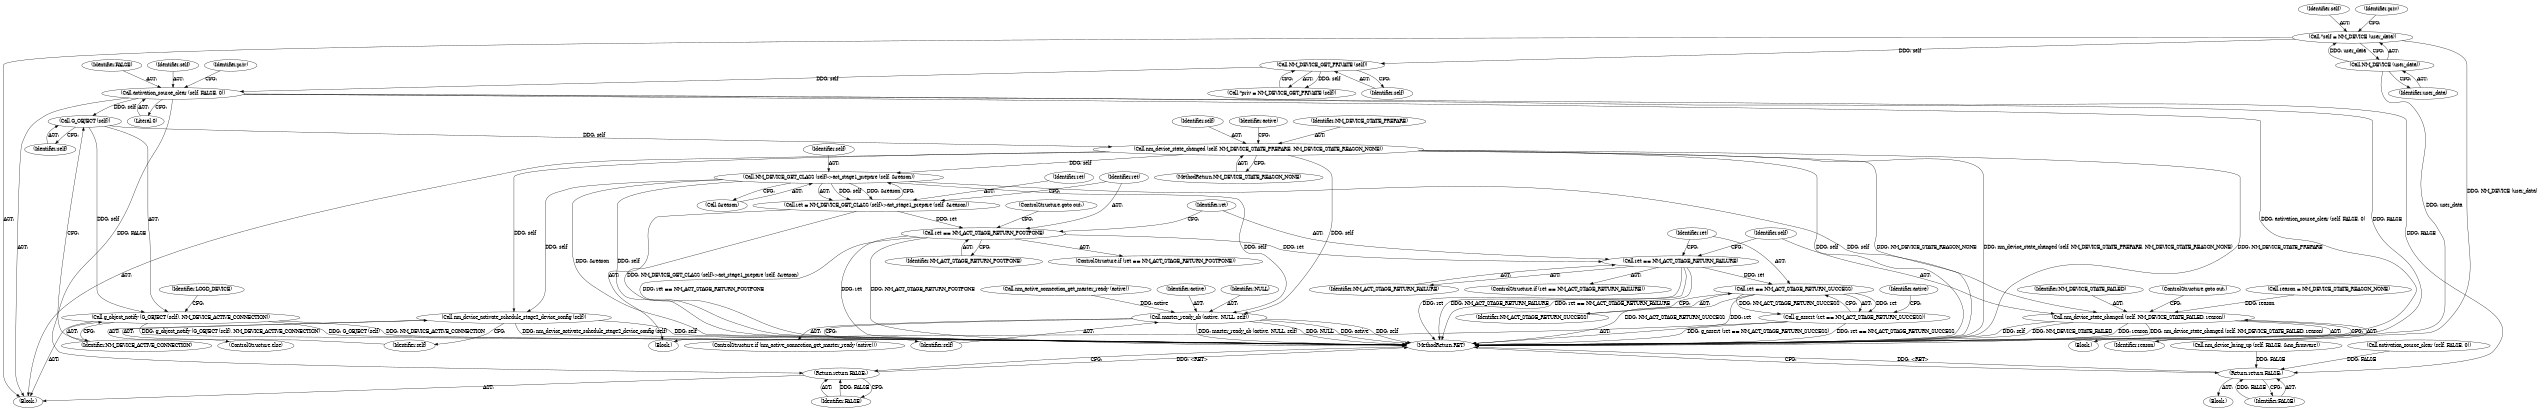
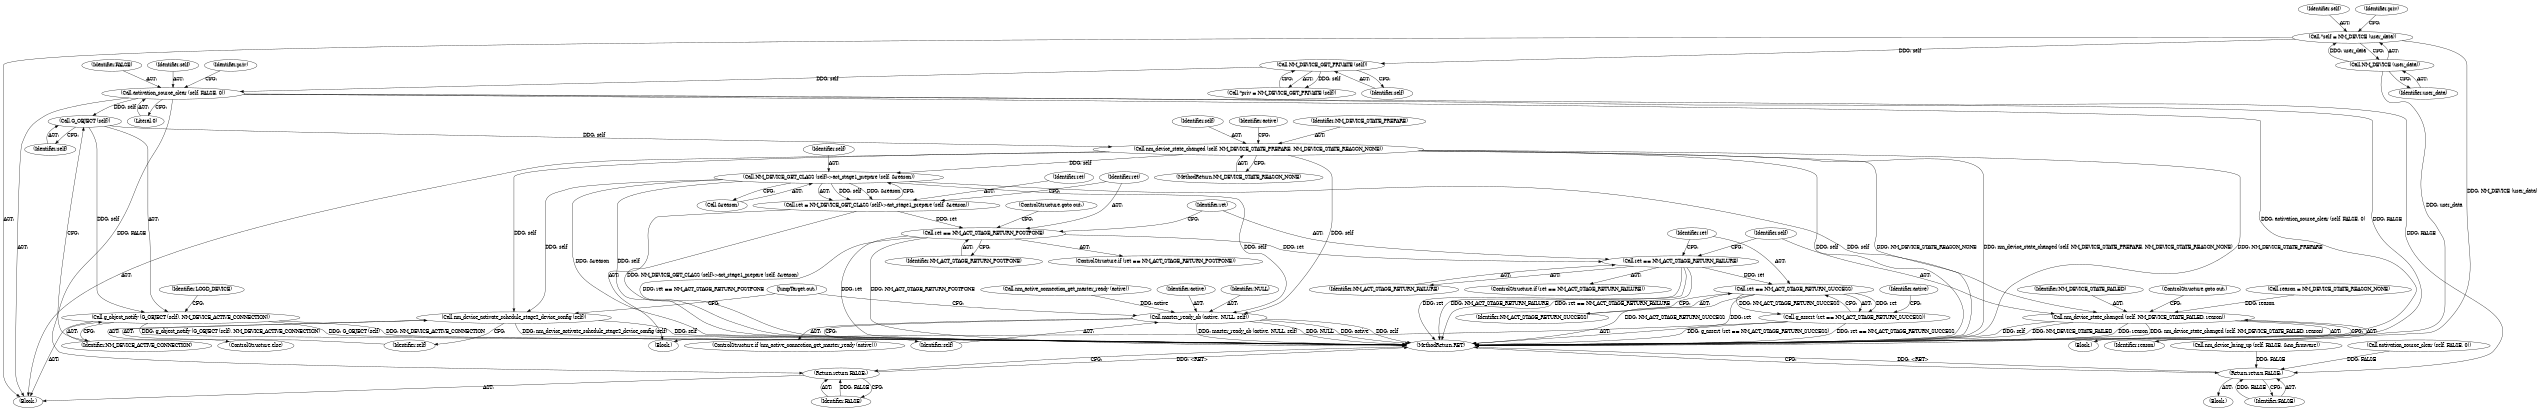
none -> (797, 290)
